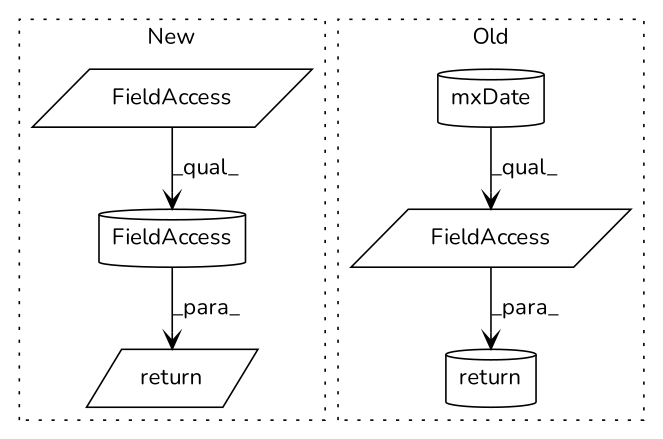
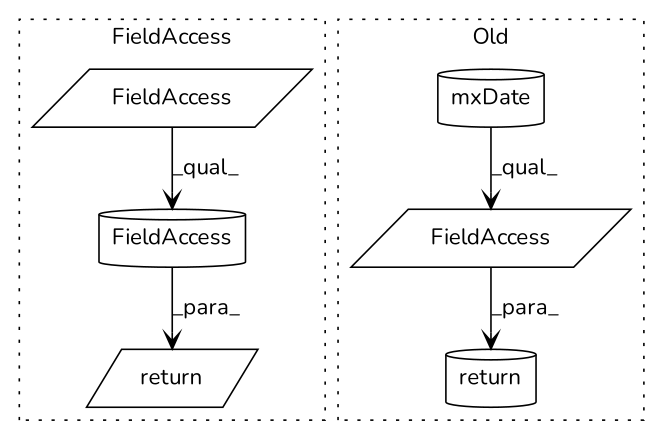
(172, 38) -> (172, 38)
